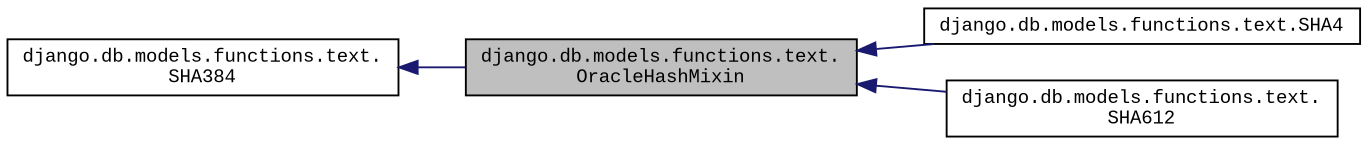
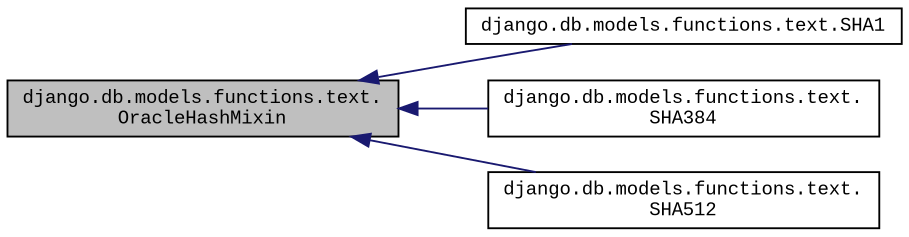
(1142, 26) -> (684, 26)
(442, 67) -> (453, 109)
(1142, 109) -> (684, 200)
